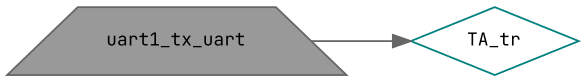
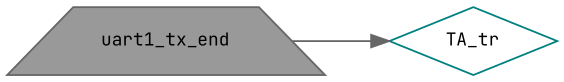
(177, 41) -> (166, 41)
